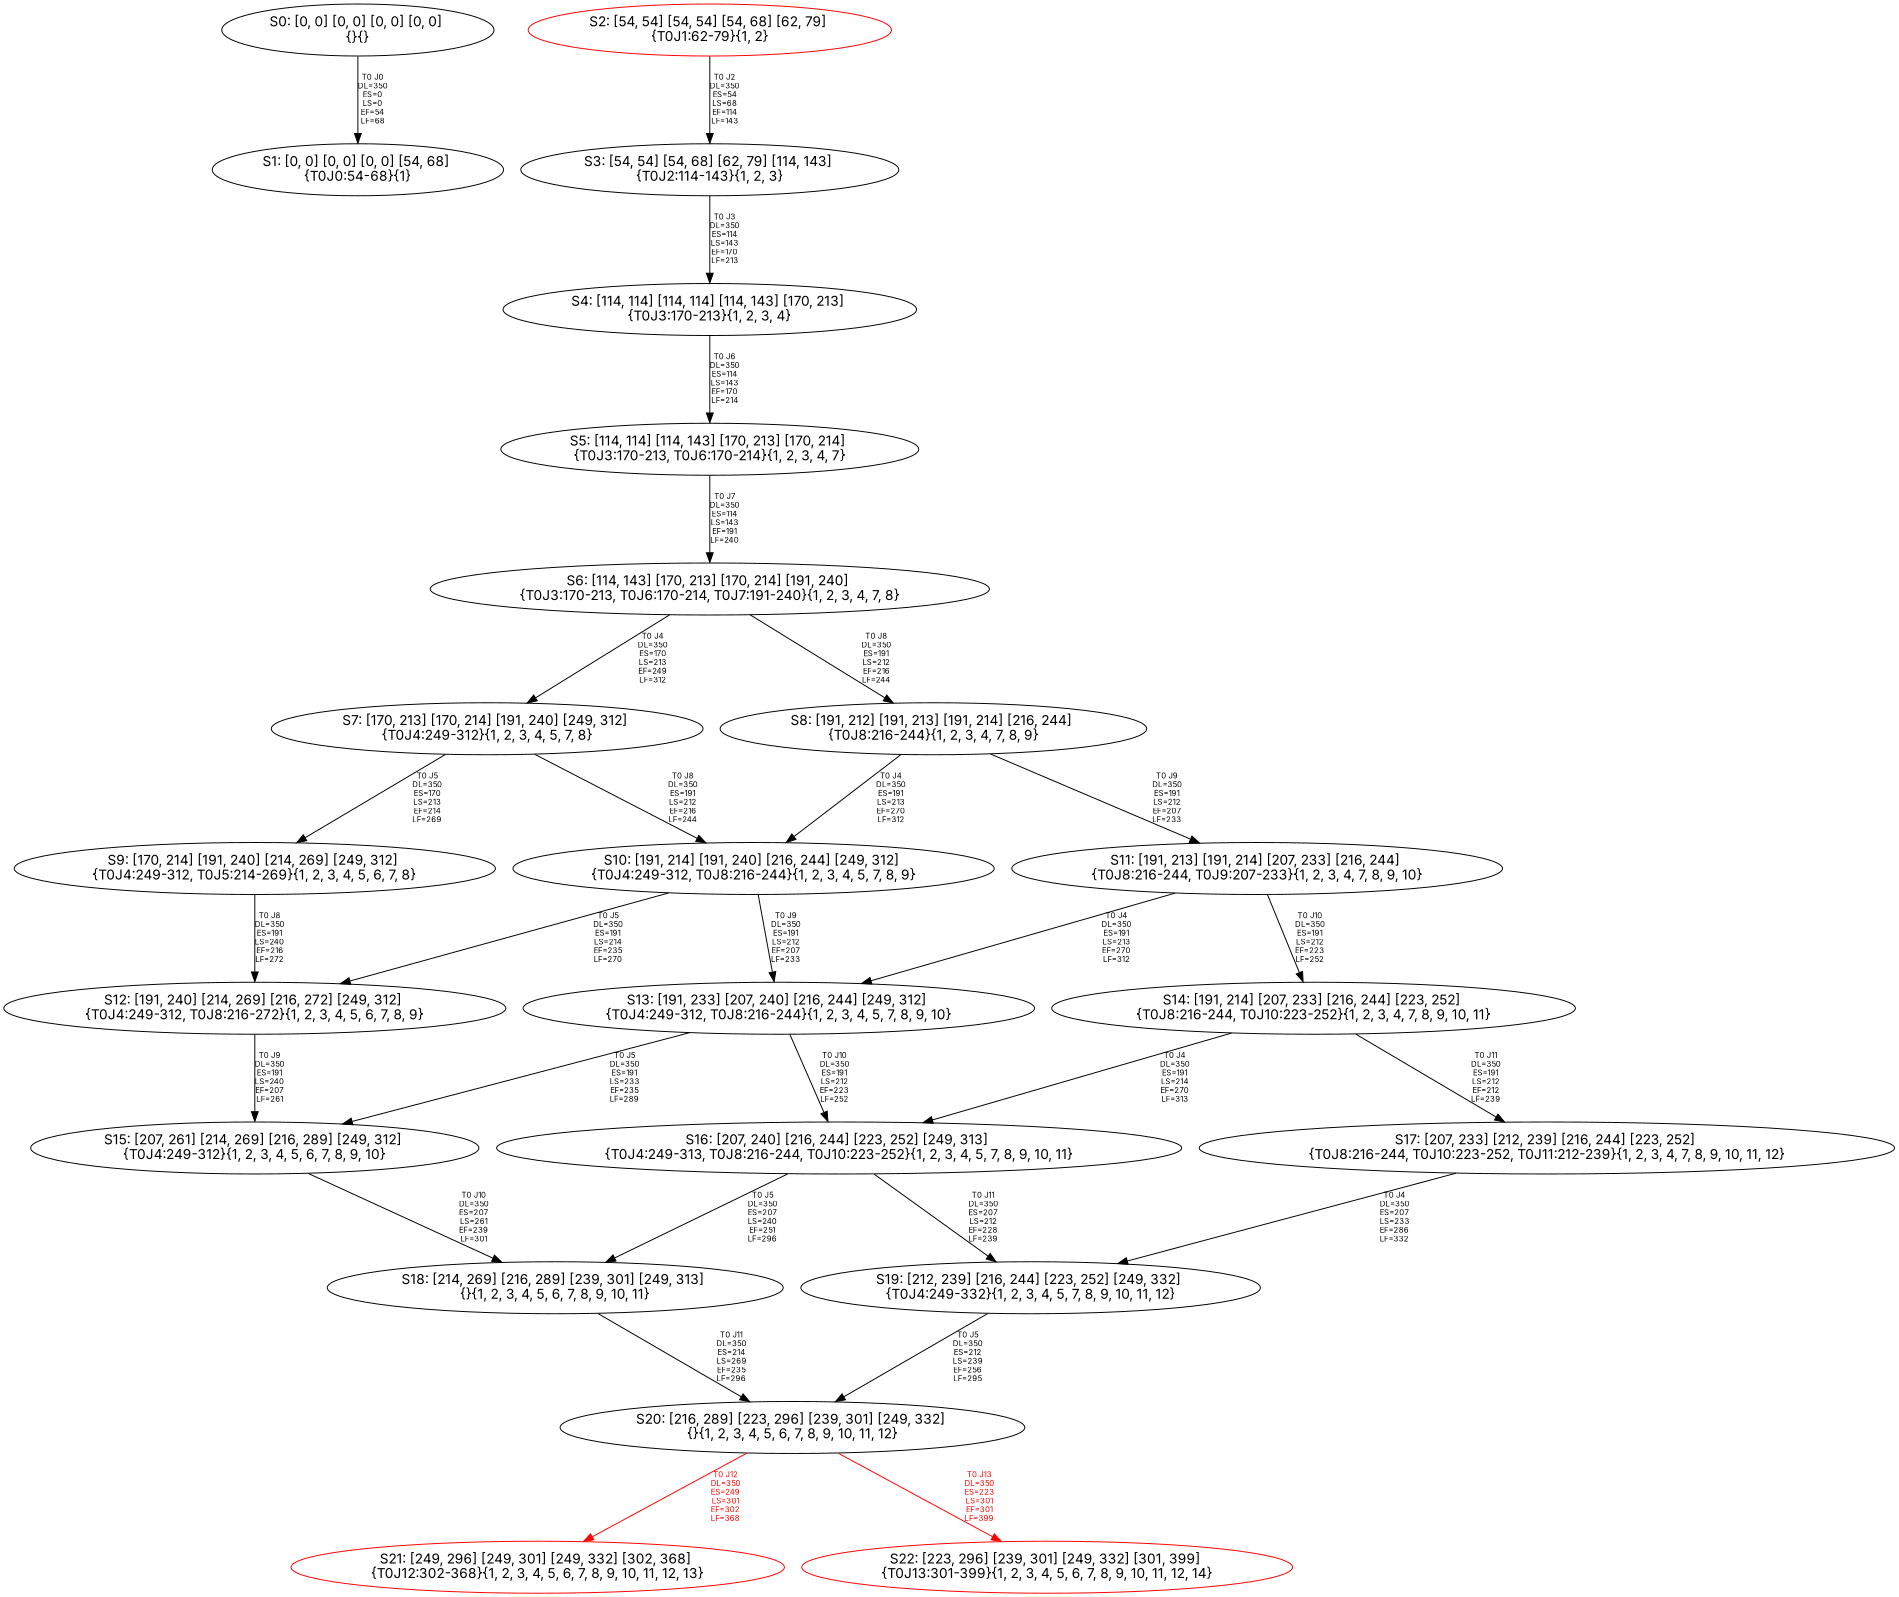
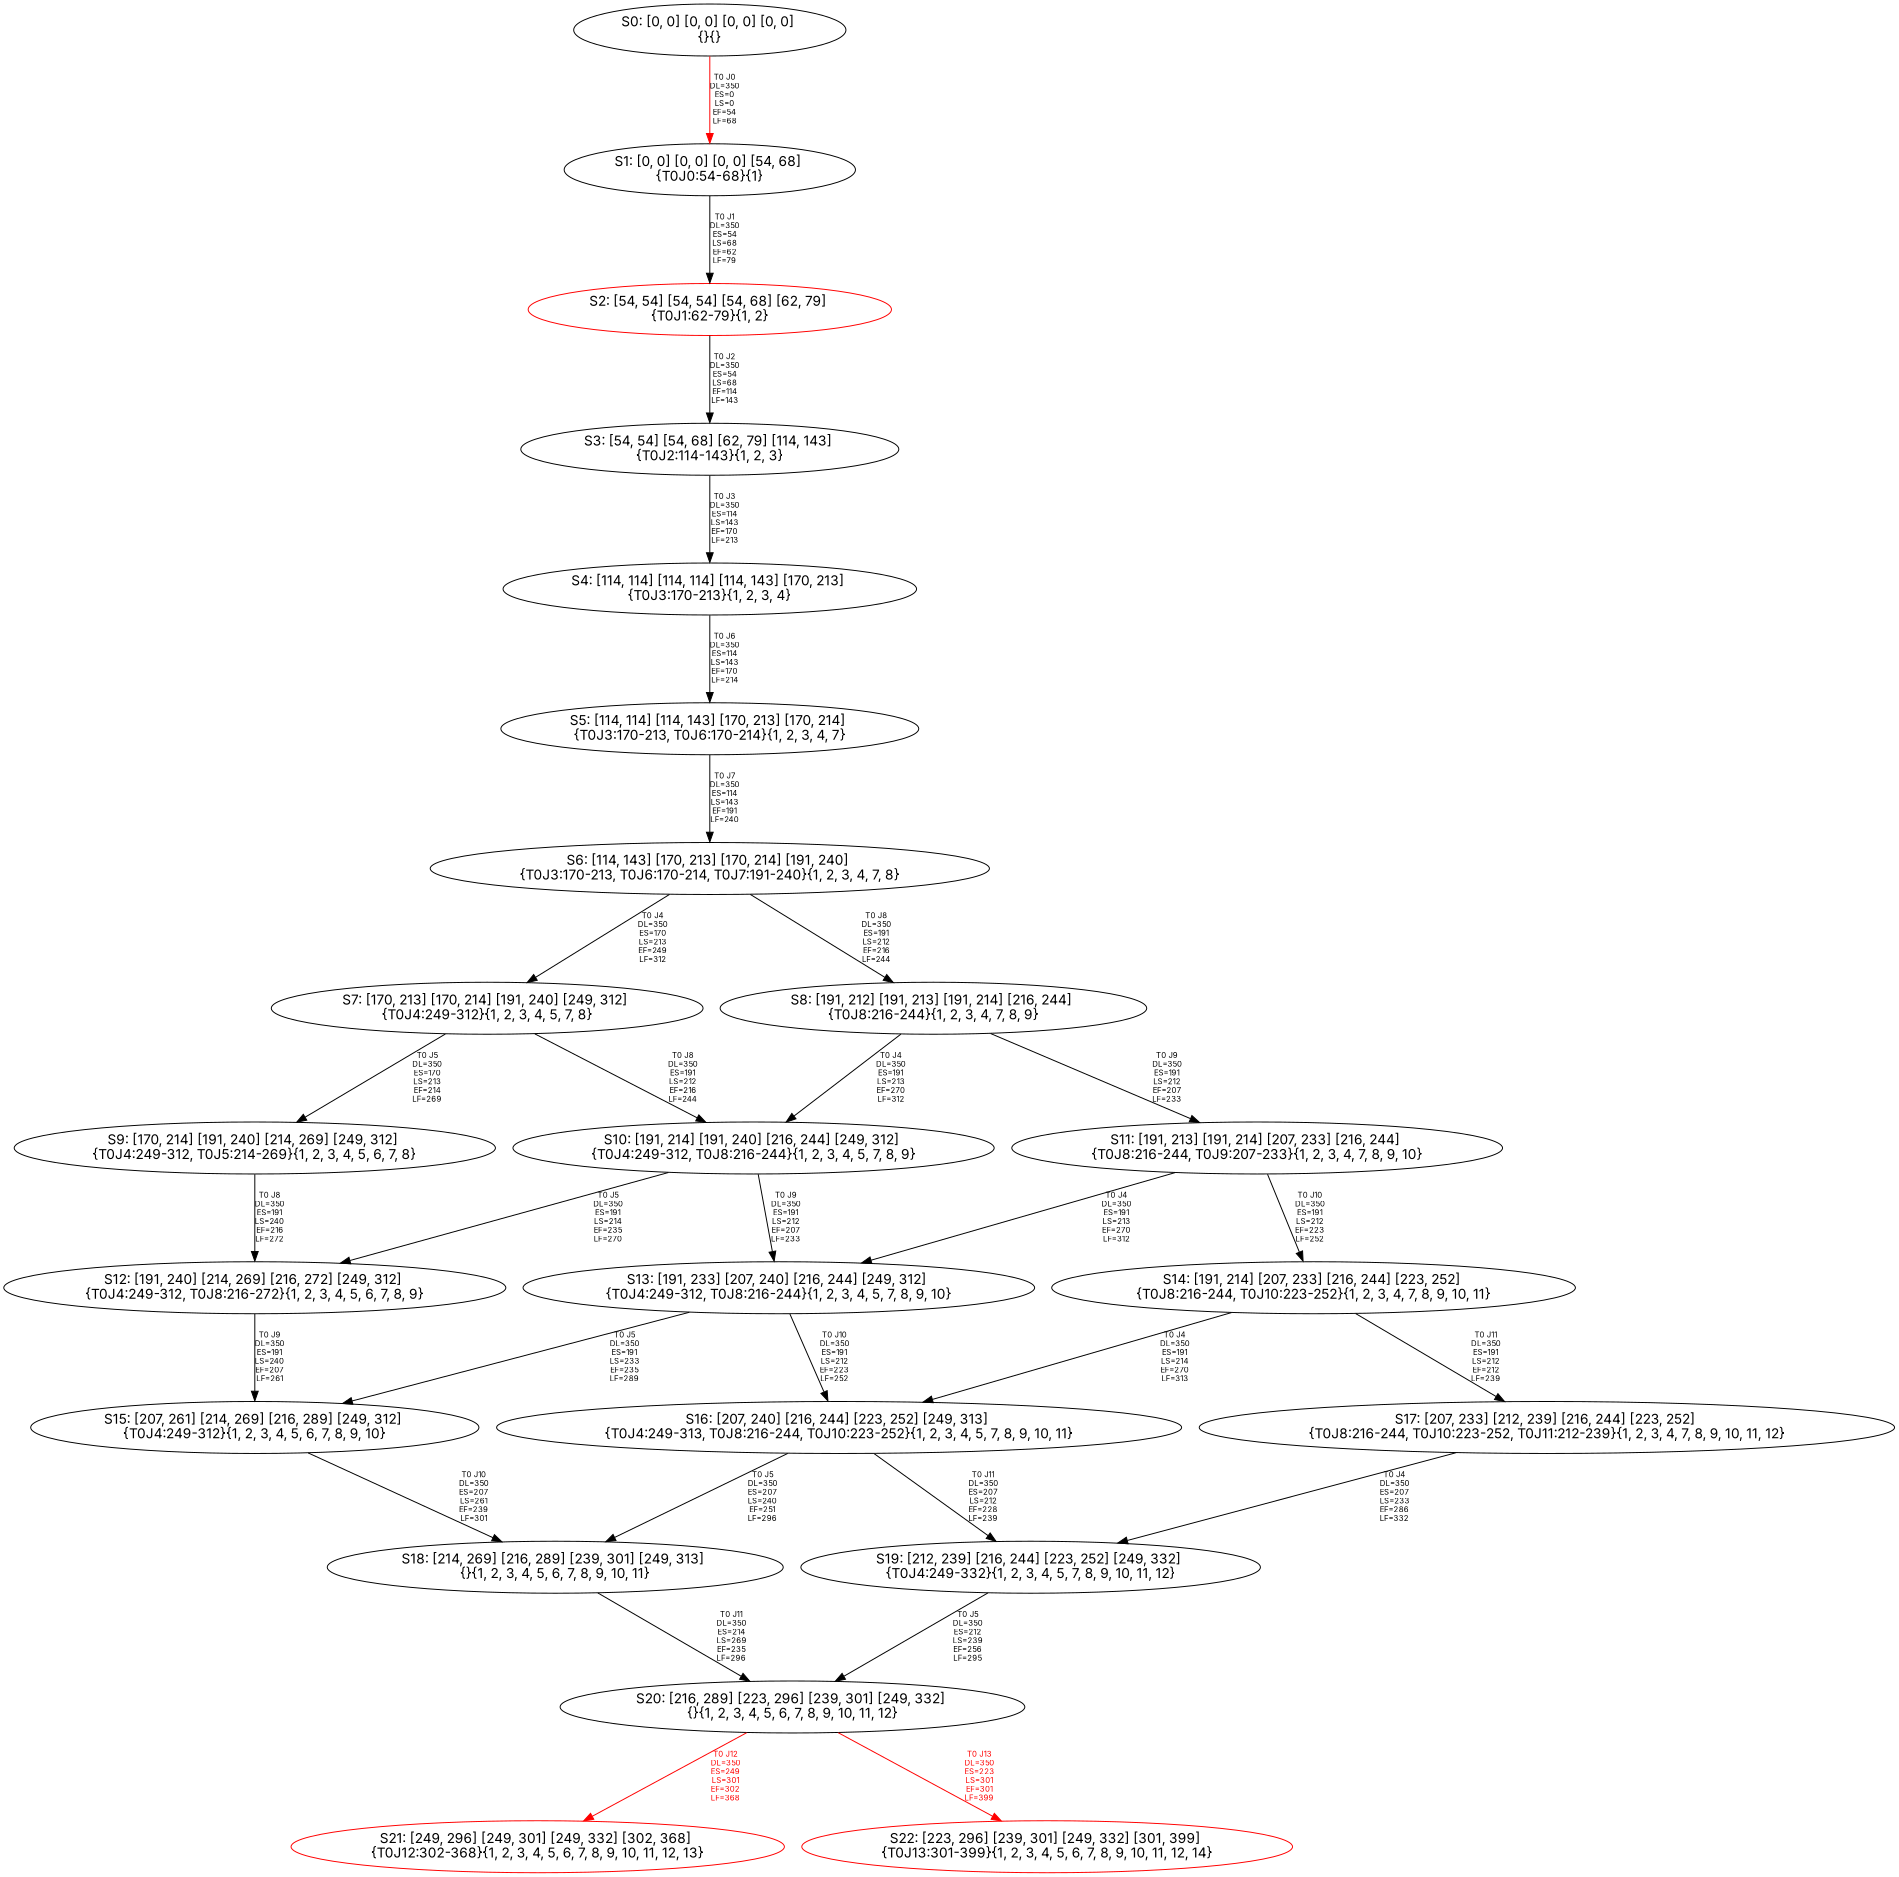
(358, 95) -> (710, 95)
none -> (710, 235)
